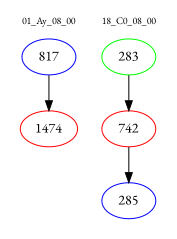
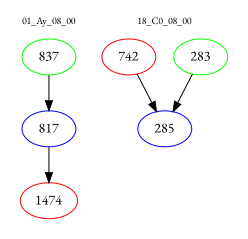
none -> (49, 57)
(129, 88) -> (185, 88)
